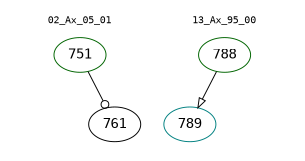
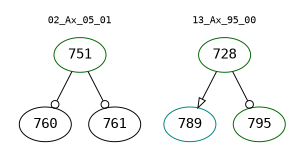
(225, 55) -> (225, 55)
none -> (45, 124)
none -> (259, 124)
